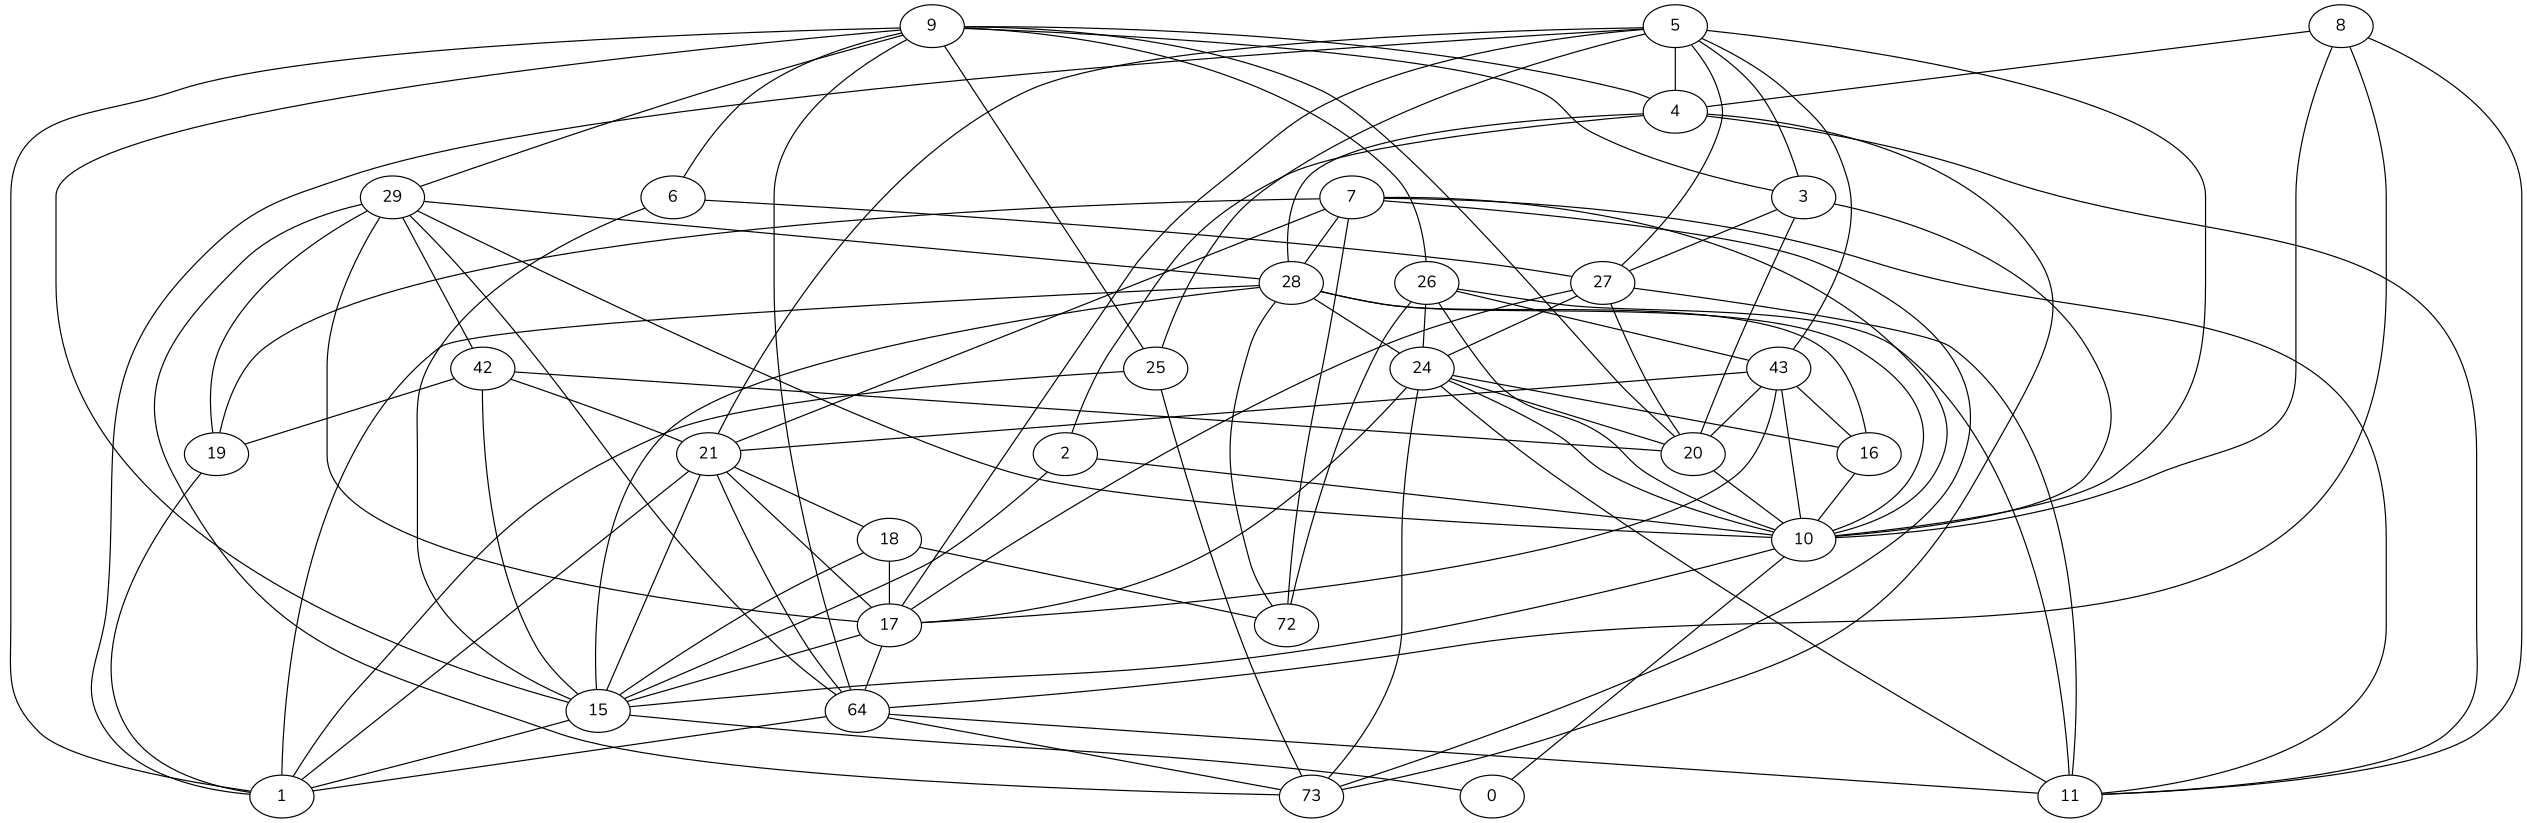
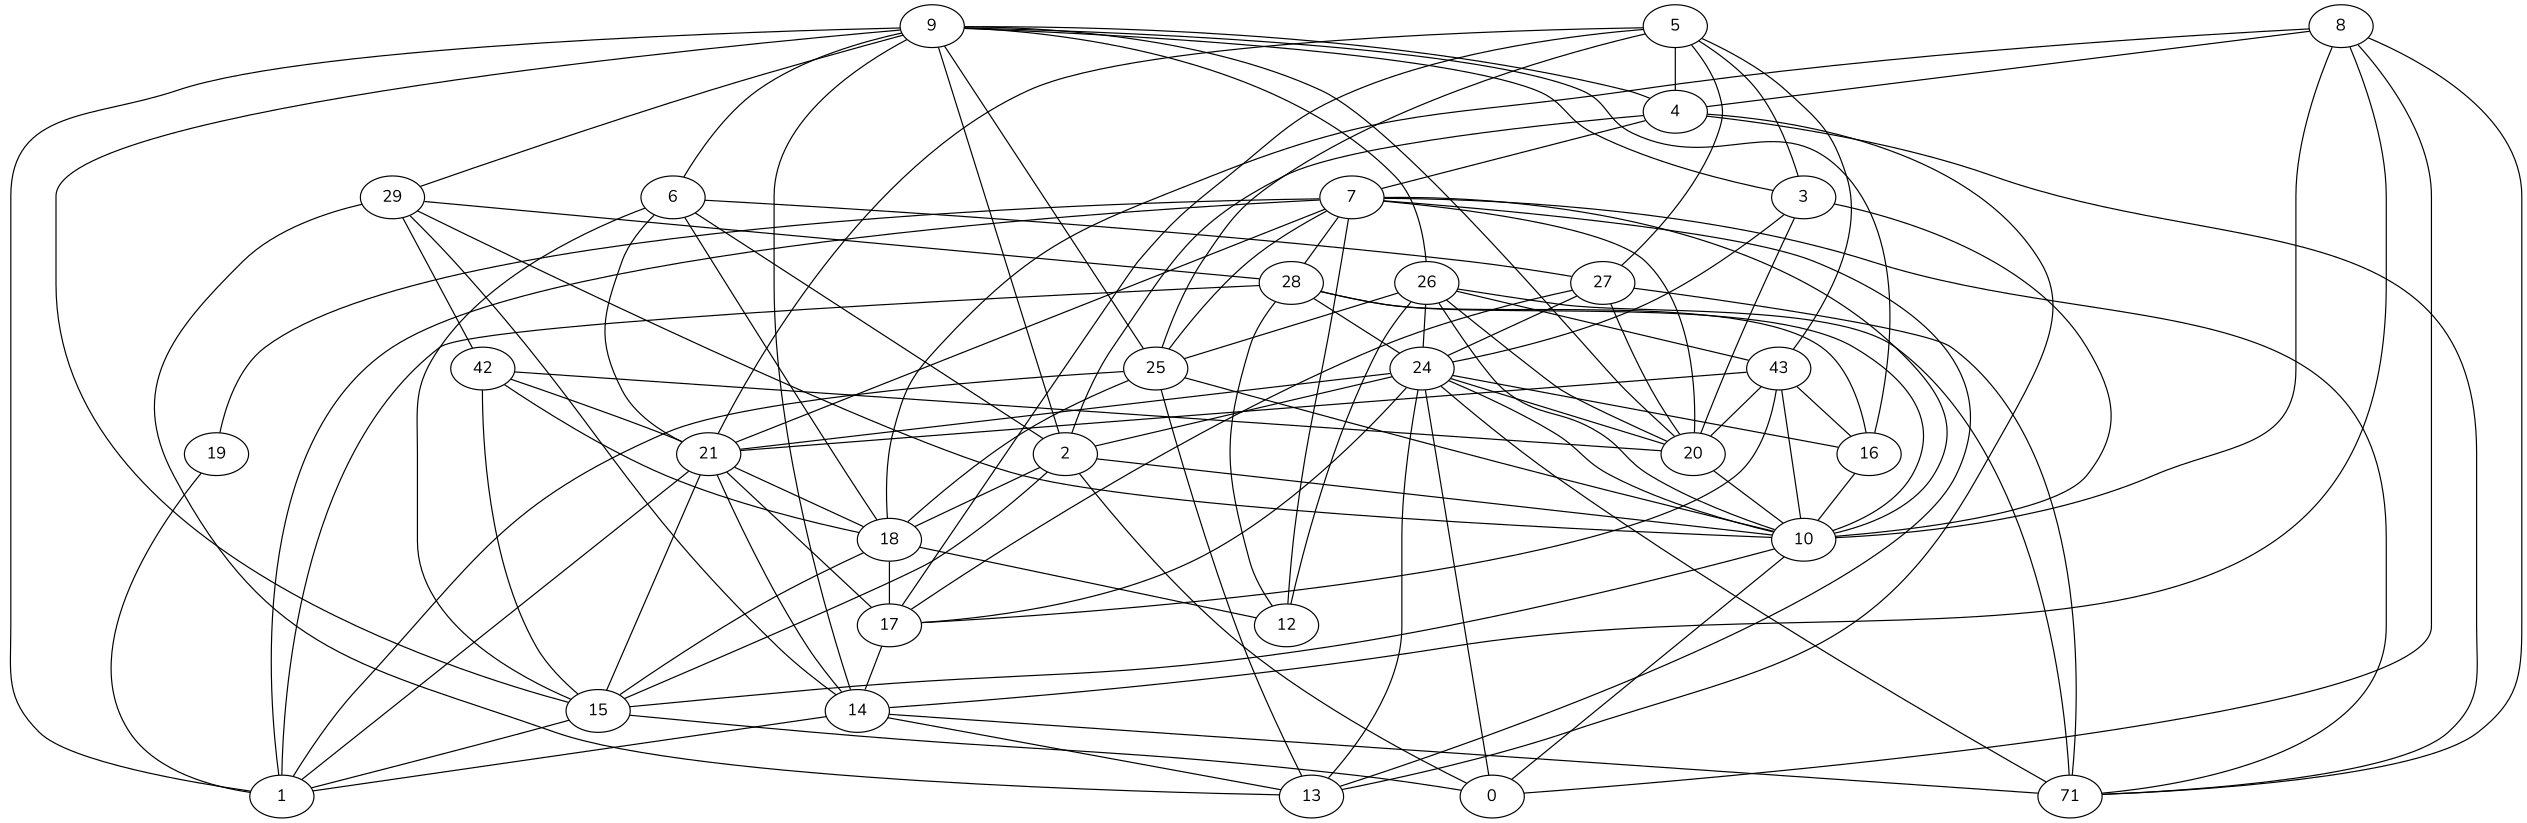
none -> (1502, 107)
none -> (1604, 108)
(1427, 134) -> (1514, 155)
(525, 136) -> (655, 268)
(2205, 194) -> (1479, 457)
none -> (999, 240)
none -> (1606, 241)
(1692, 245) -> (1654, 300)
none -> (1243, 266)
(252, 299) -> none
none -> (869, 326)
none -> (1291, 326)
none -> (605, 338)
none -> (761, 339)
(822, 364) -> none
none -> (1545, 378)
none -> (1296, 399)
none -> (1114, 406)
(350, 411) -> (664, 475)
none -> (1000, 447)
none -> (990, 491)
(452, 550) -> none
none -> (1457, 583)
(1286, 625) -> (1286, 625)
none -> (1224, 630)
(744, 668) -> none
none -> (2285, 697)
(857, 711) -> (857, 711)
(1311, 797) -> (1311, 797)
(2070, 797) -> (2070, 797)
